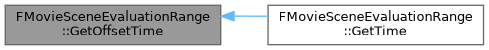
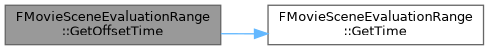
(251, 16) -> (238, 34)
